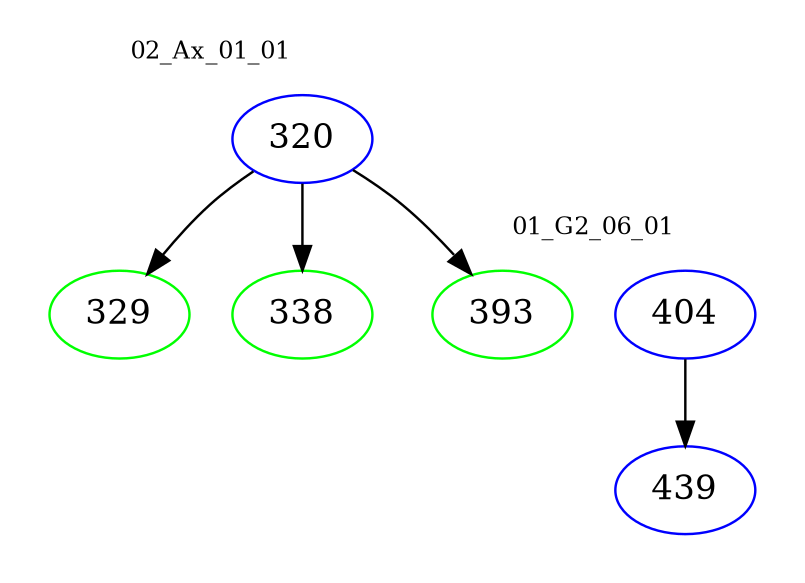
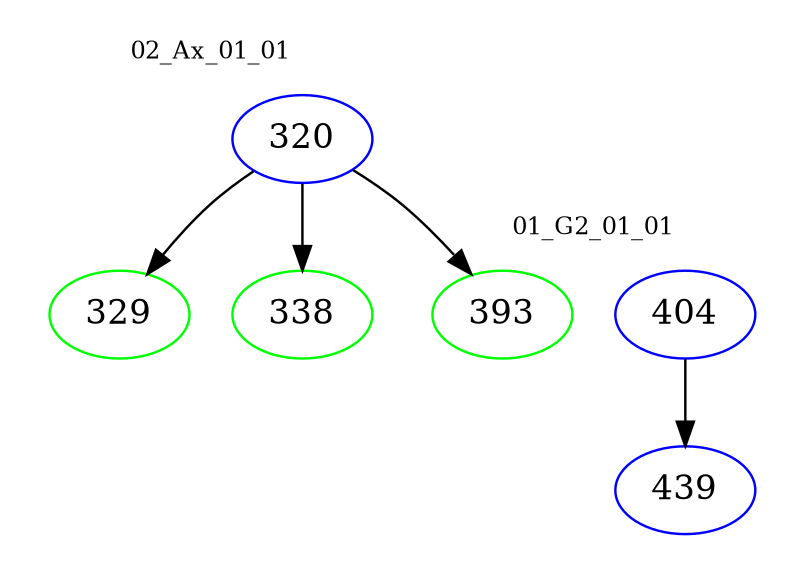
(594, 228) -> (594, 228)
